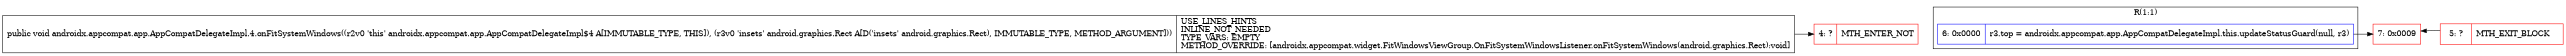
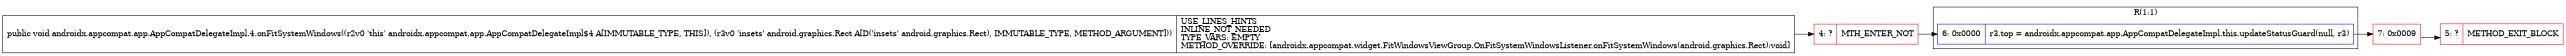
(2433, 31) -> (2428, 37)
none -> (1925, 34)
(2513, 34) -> (2513, 34)
